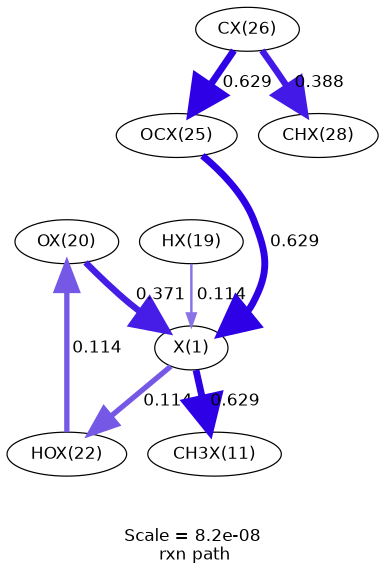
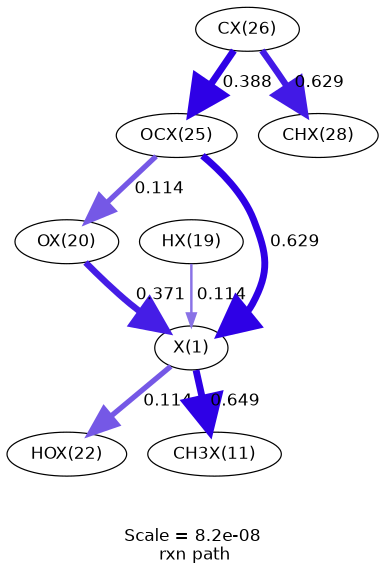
(245, 82) -> (245, 82)
(317, 82) -> (317, 82)
(67, 361) -> (131, 180)
(233, 401) -> (233, 401)
